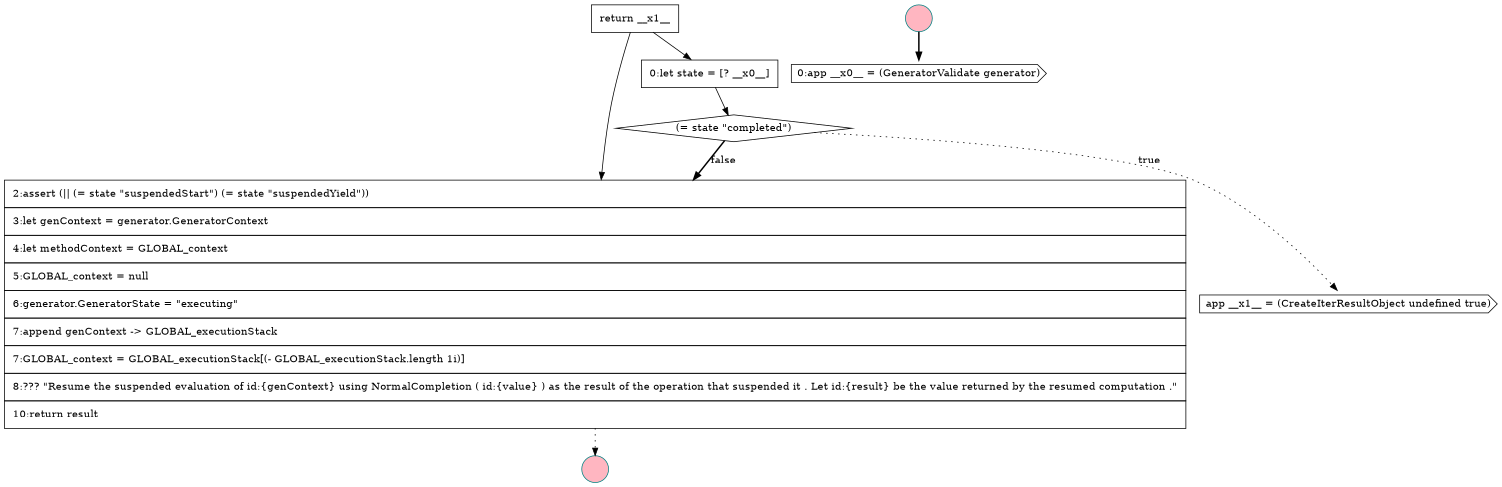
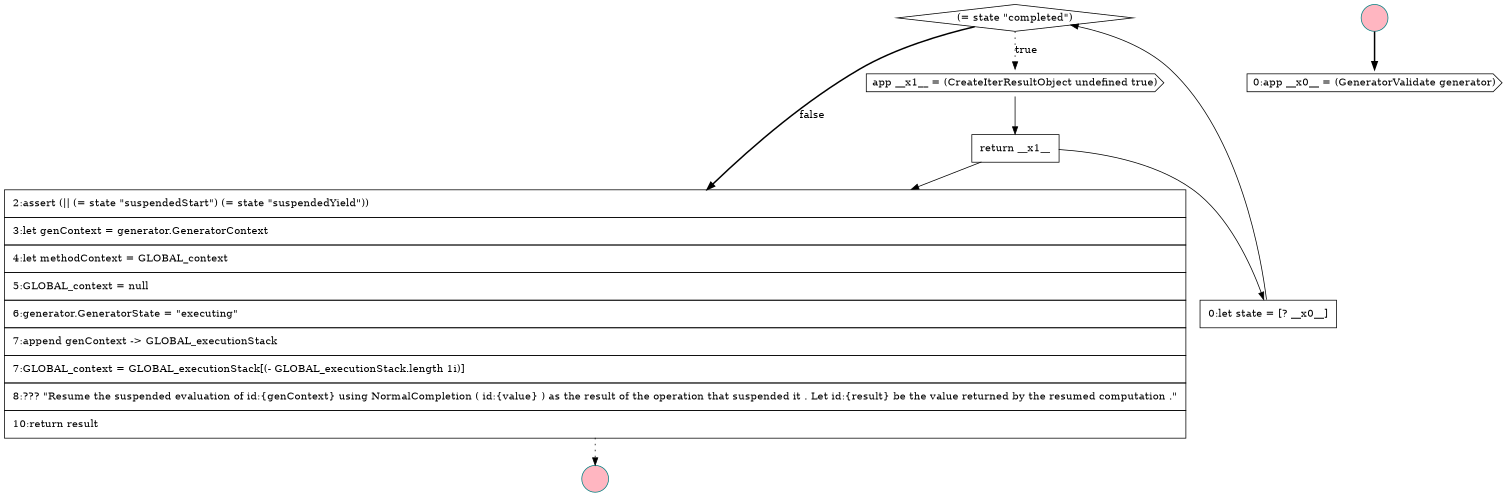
none -> (1015, 112)
